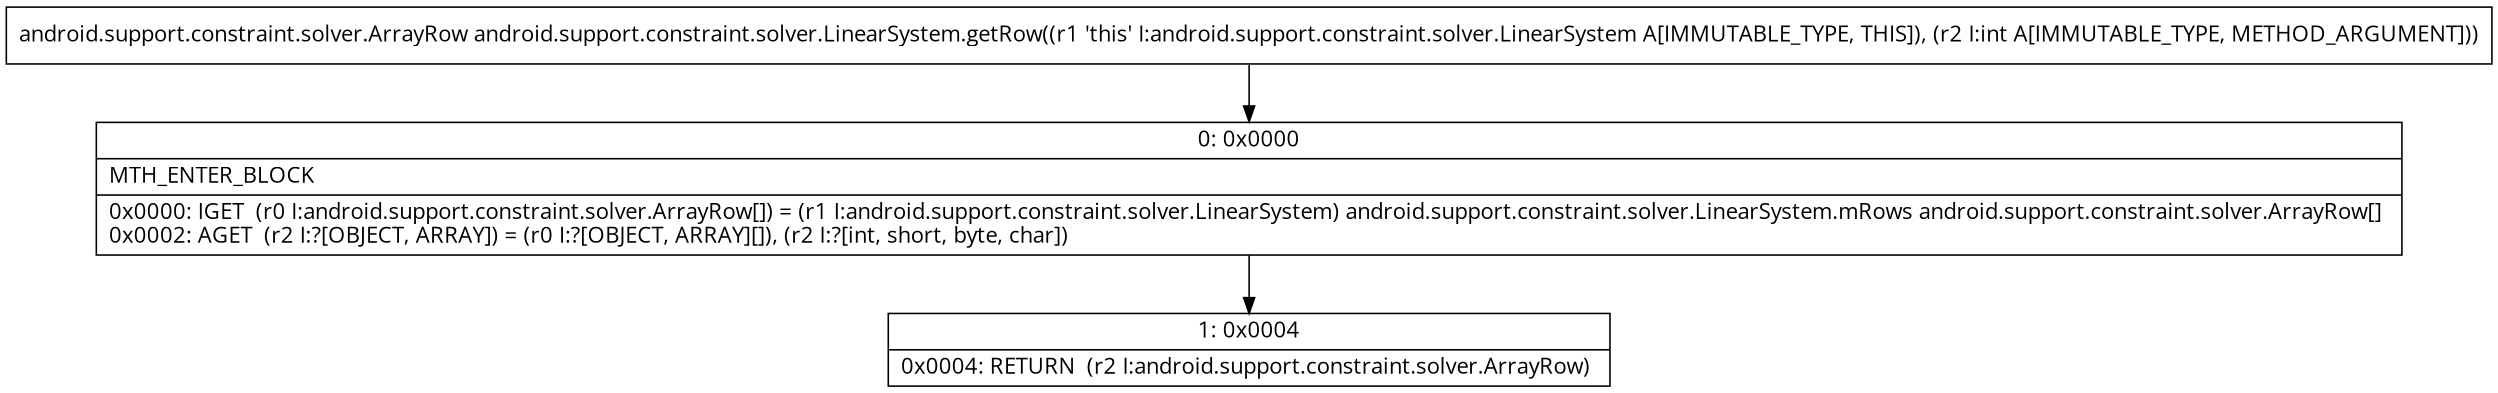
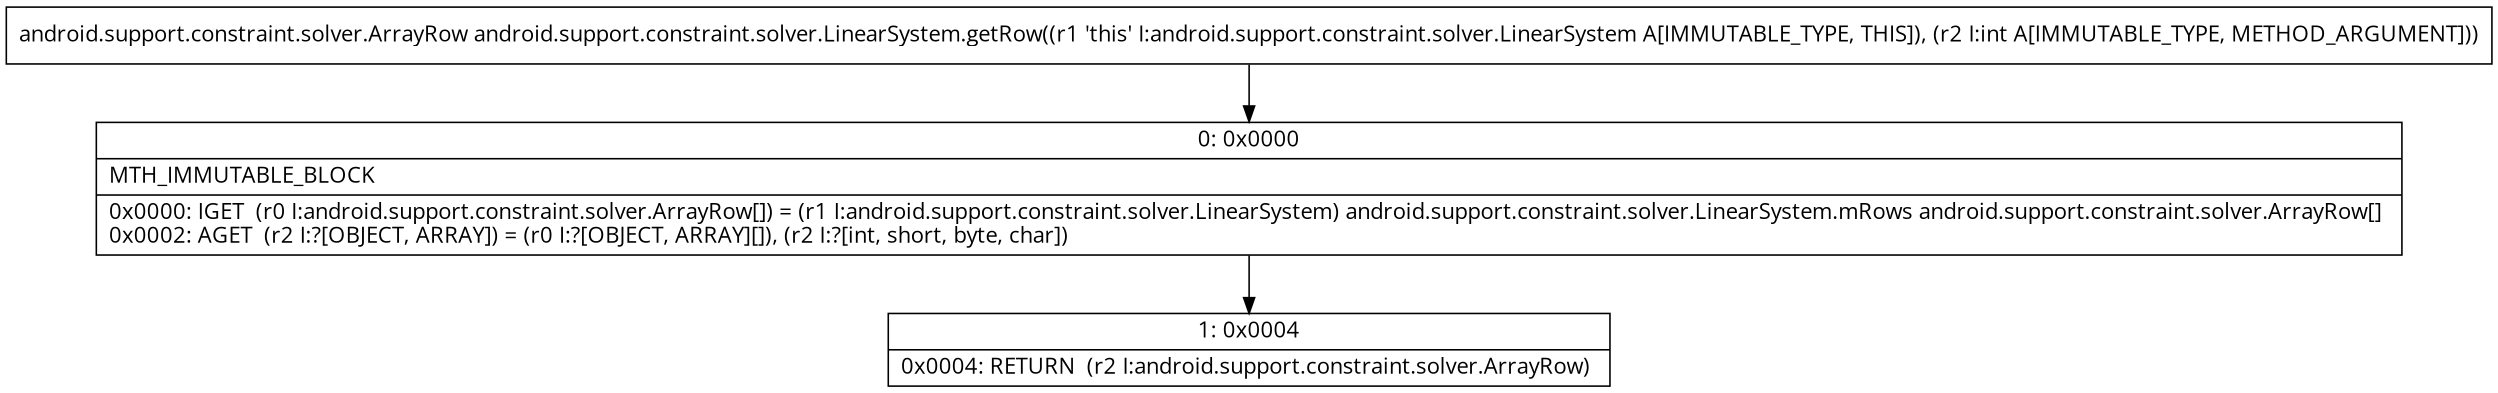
(212, 176) -> (242, 176)
